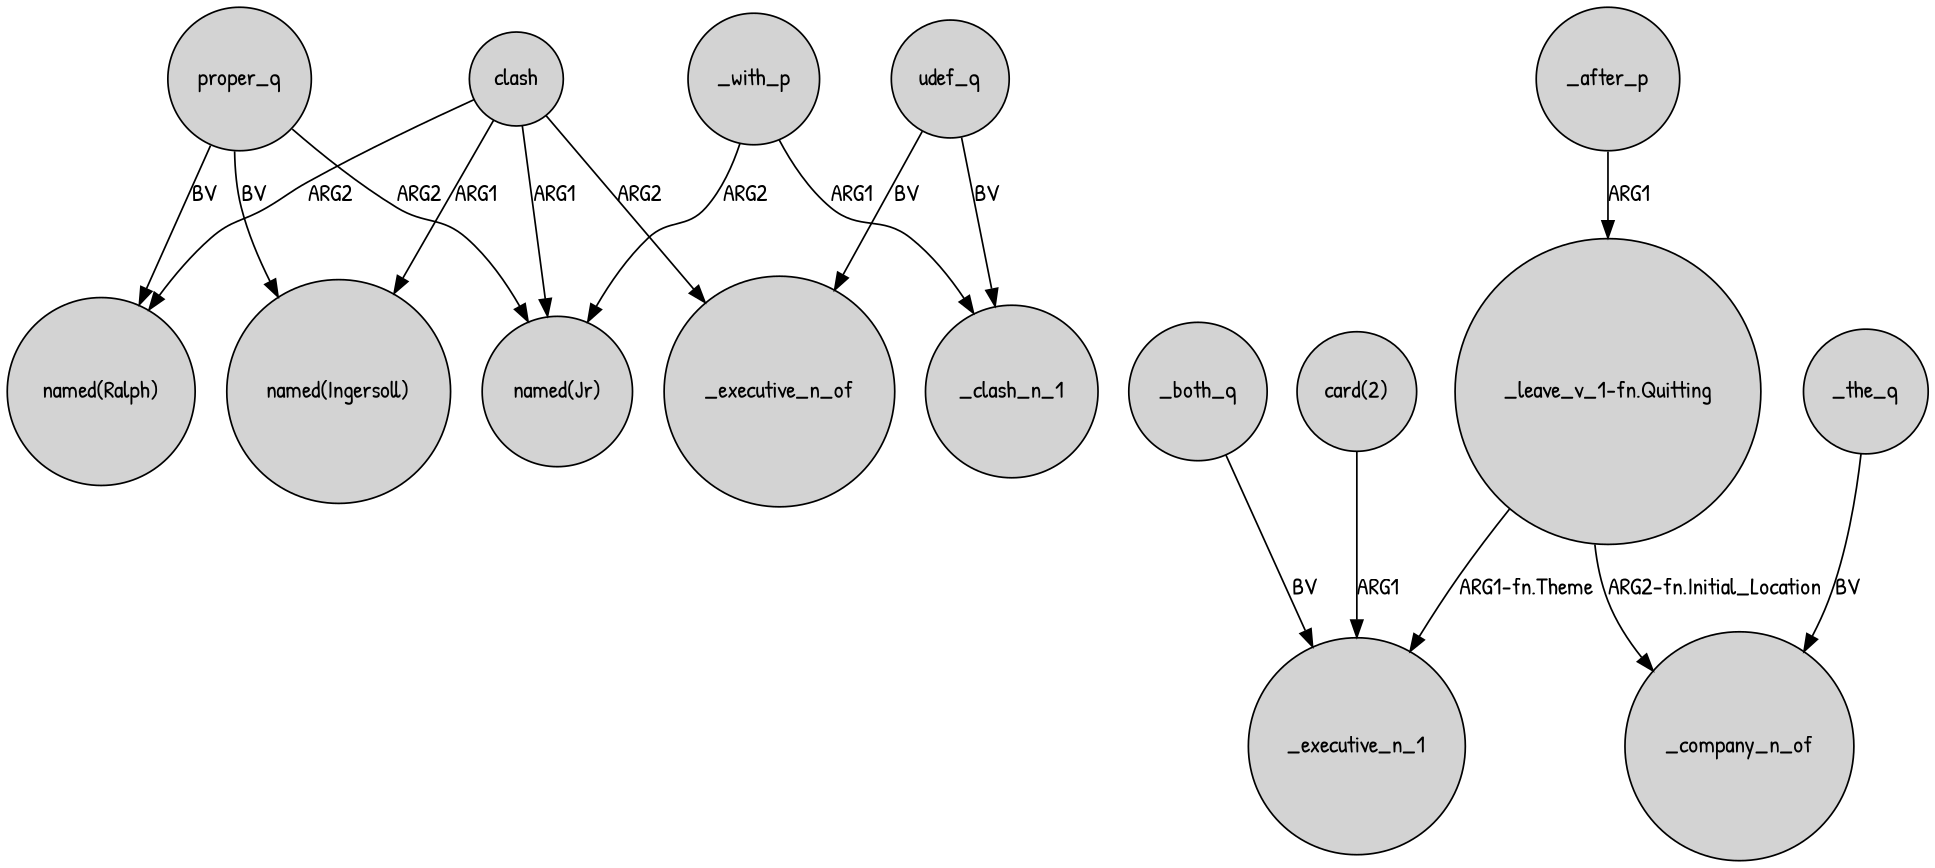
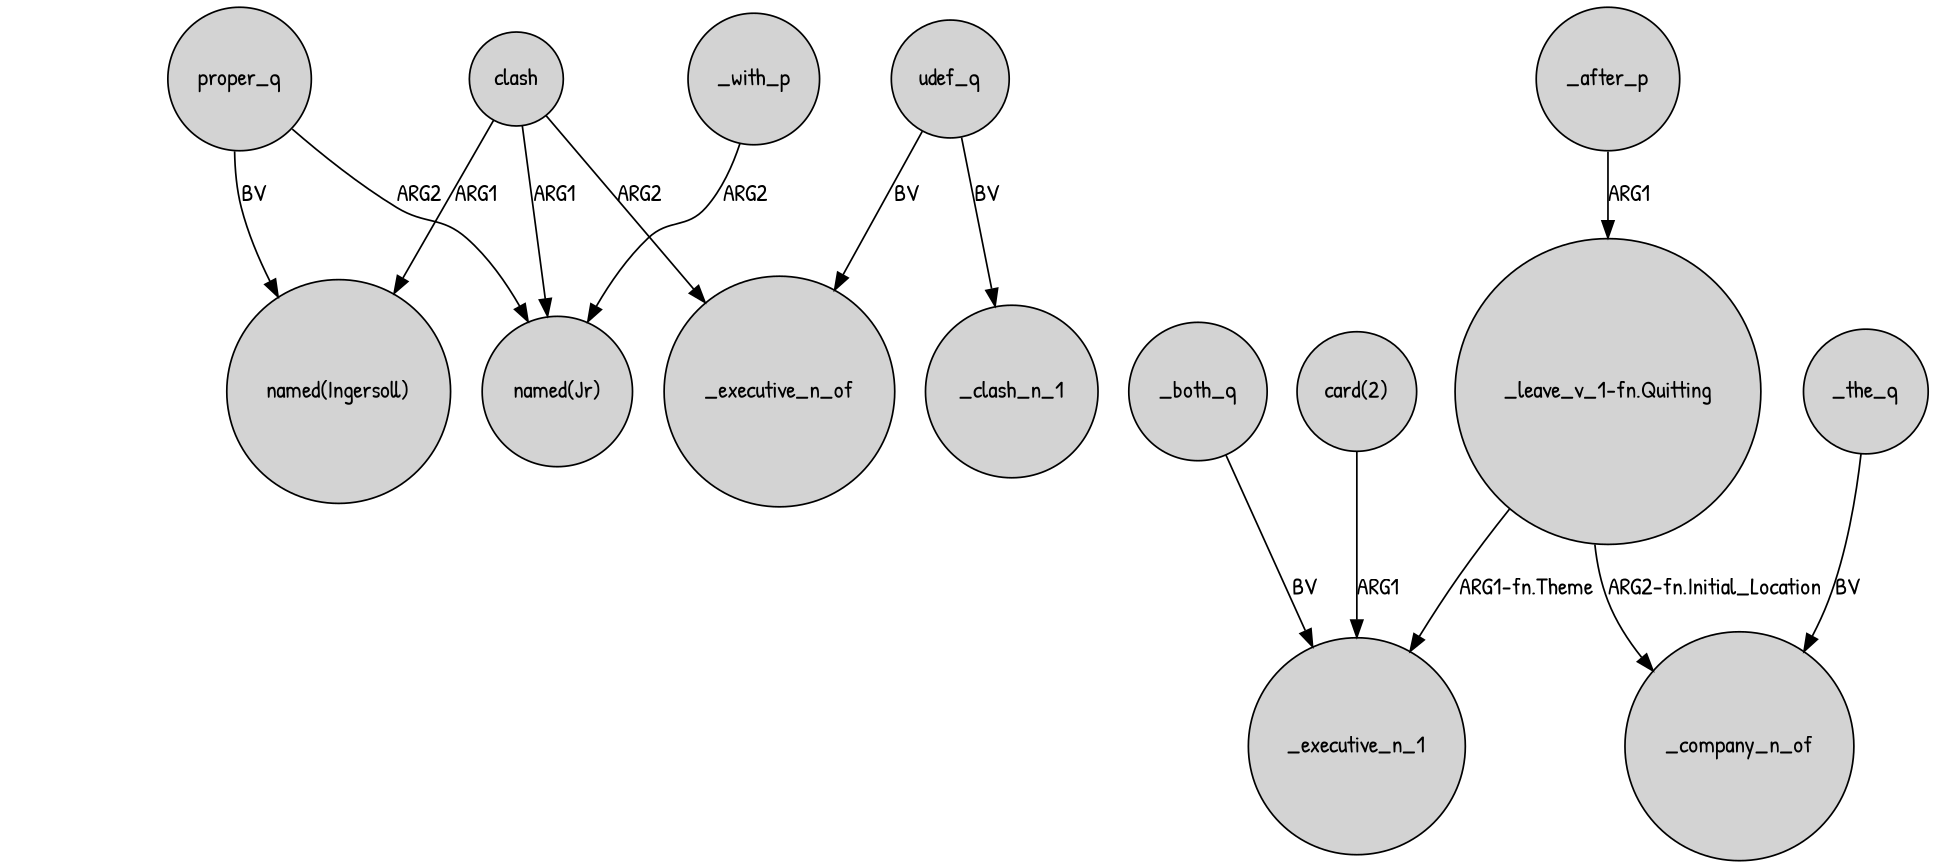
(856, 220) -> none
(101, 392) -> none
